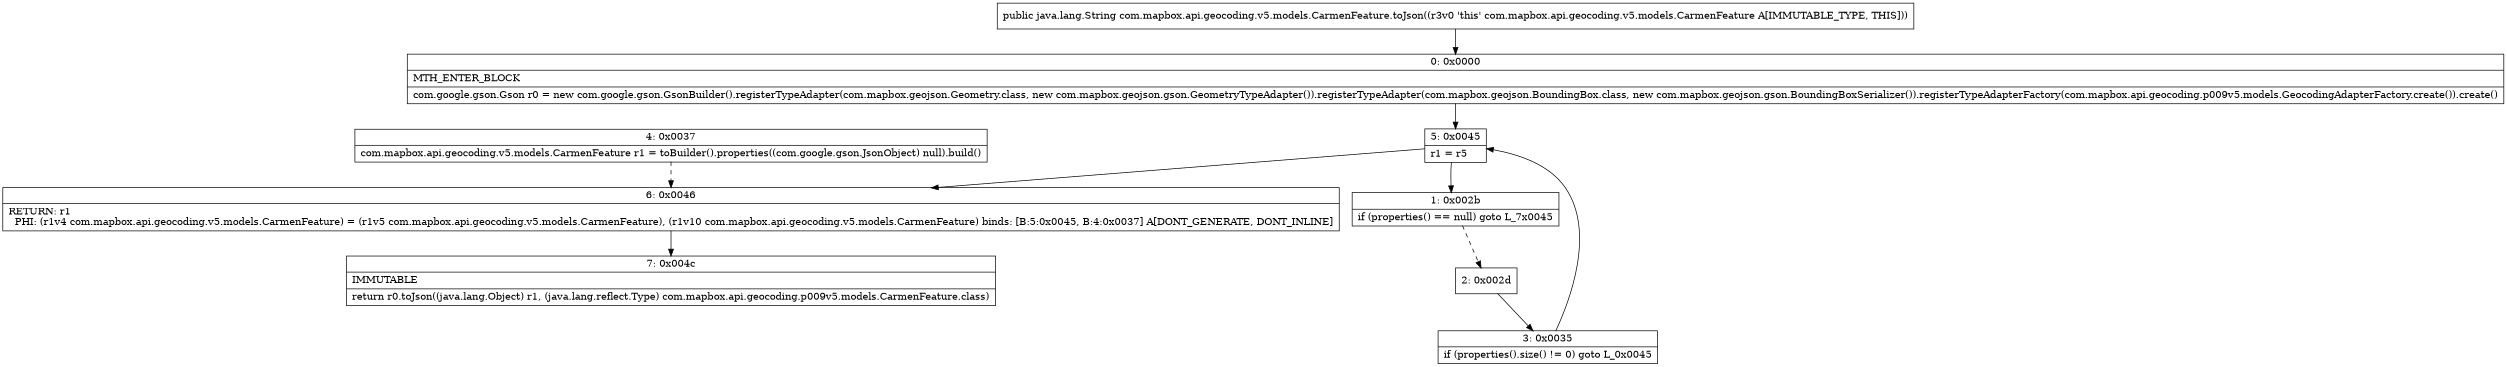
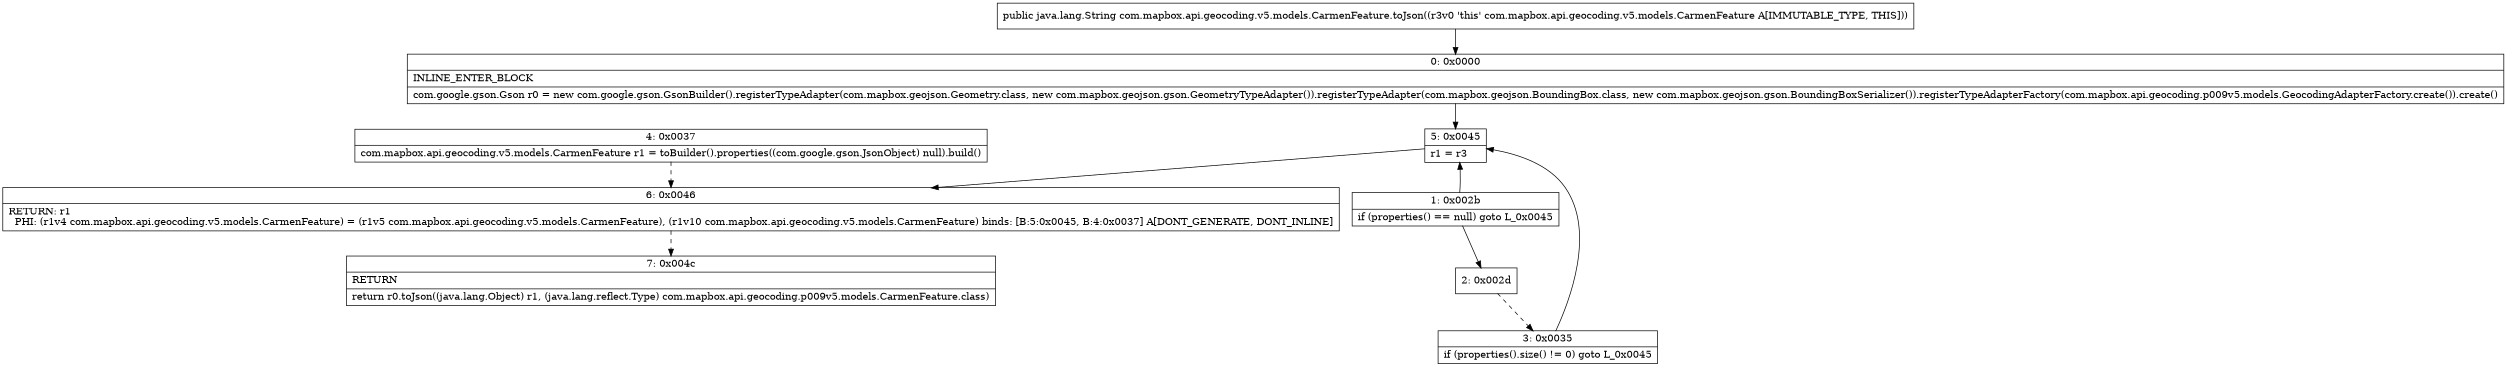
(467, 78) -> (473, 78)
(1449, 154) -> (1449, 154)
(1451, 174) -> (1460, 181)
(1456, 217) -> (1456, 217)
(671, 240) -> (671, 240)
(1470, 244) -> (1470, 244)
(385, 280) -> (375, 280)
(1513, 310) -> (1513, 310)
